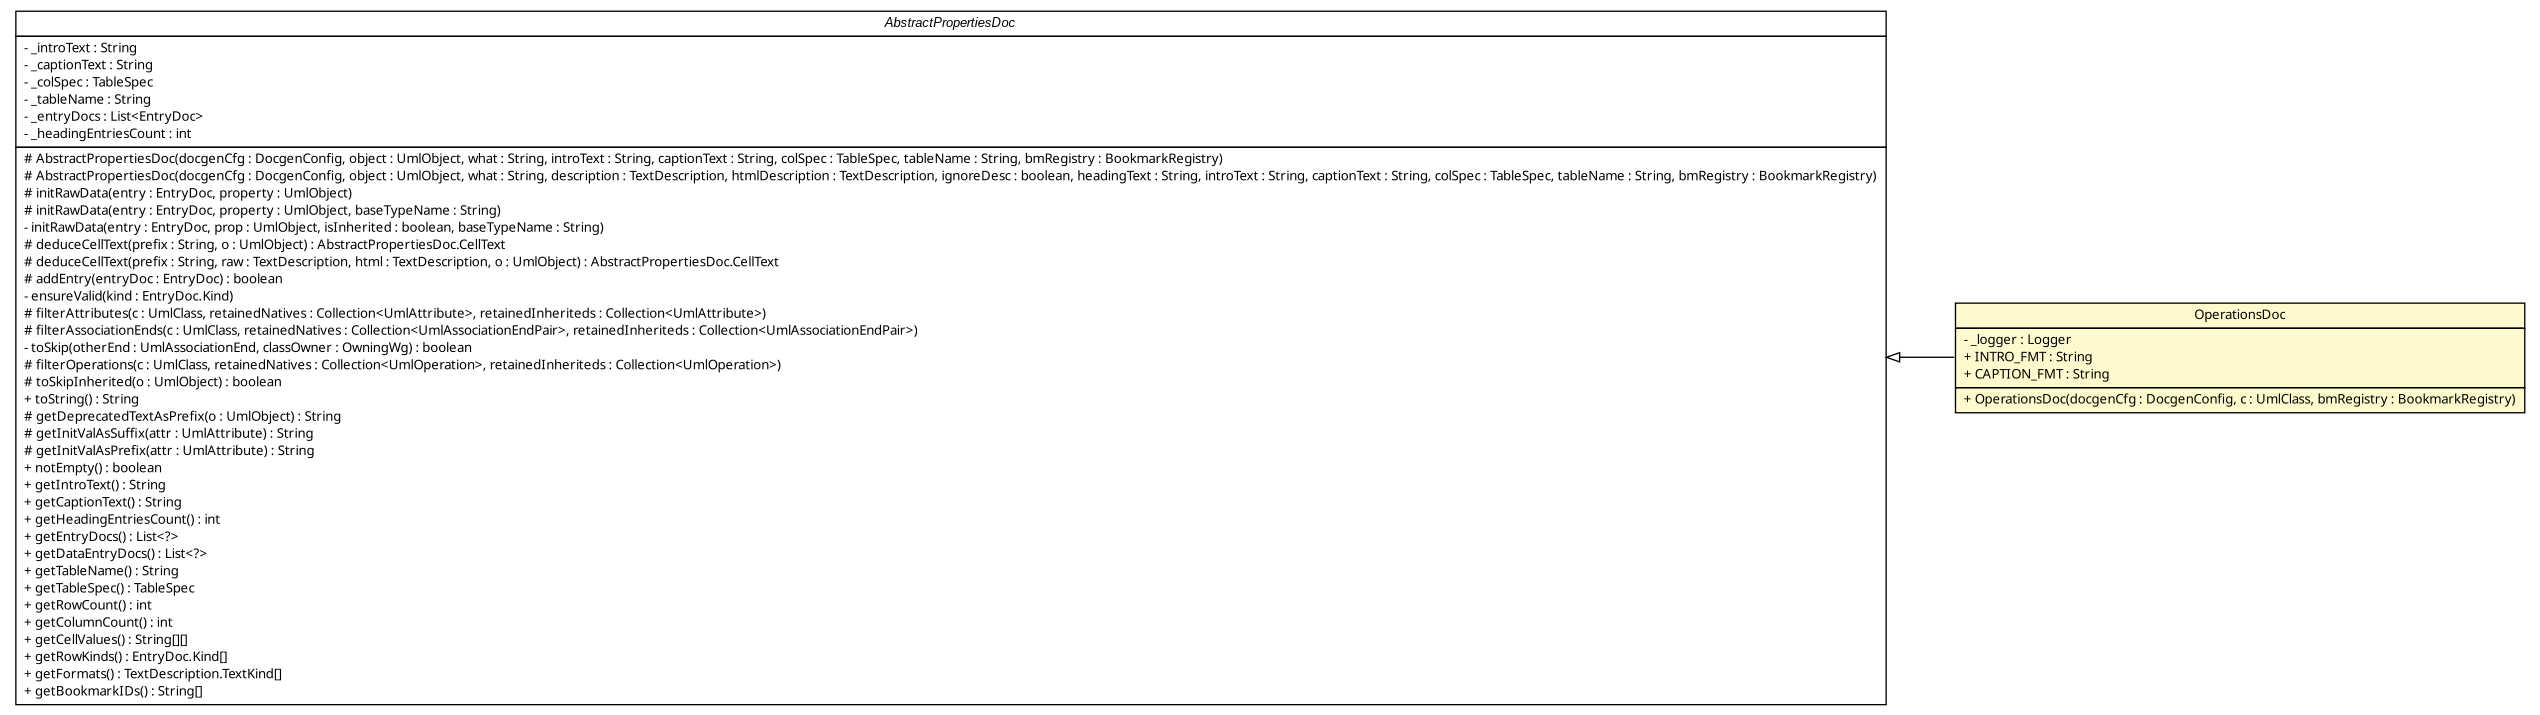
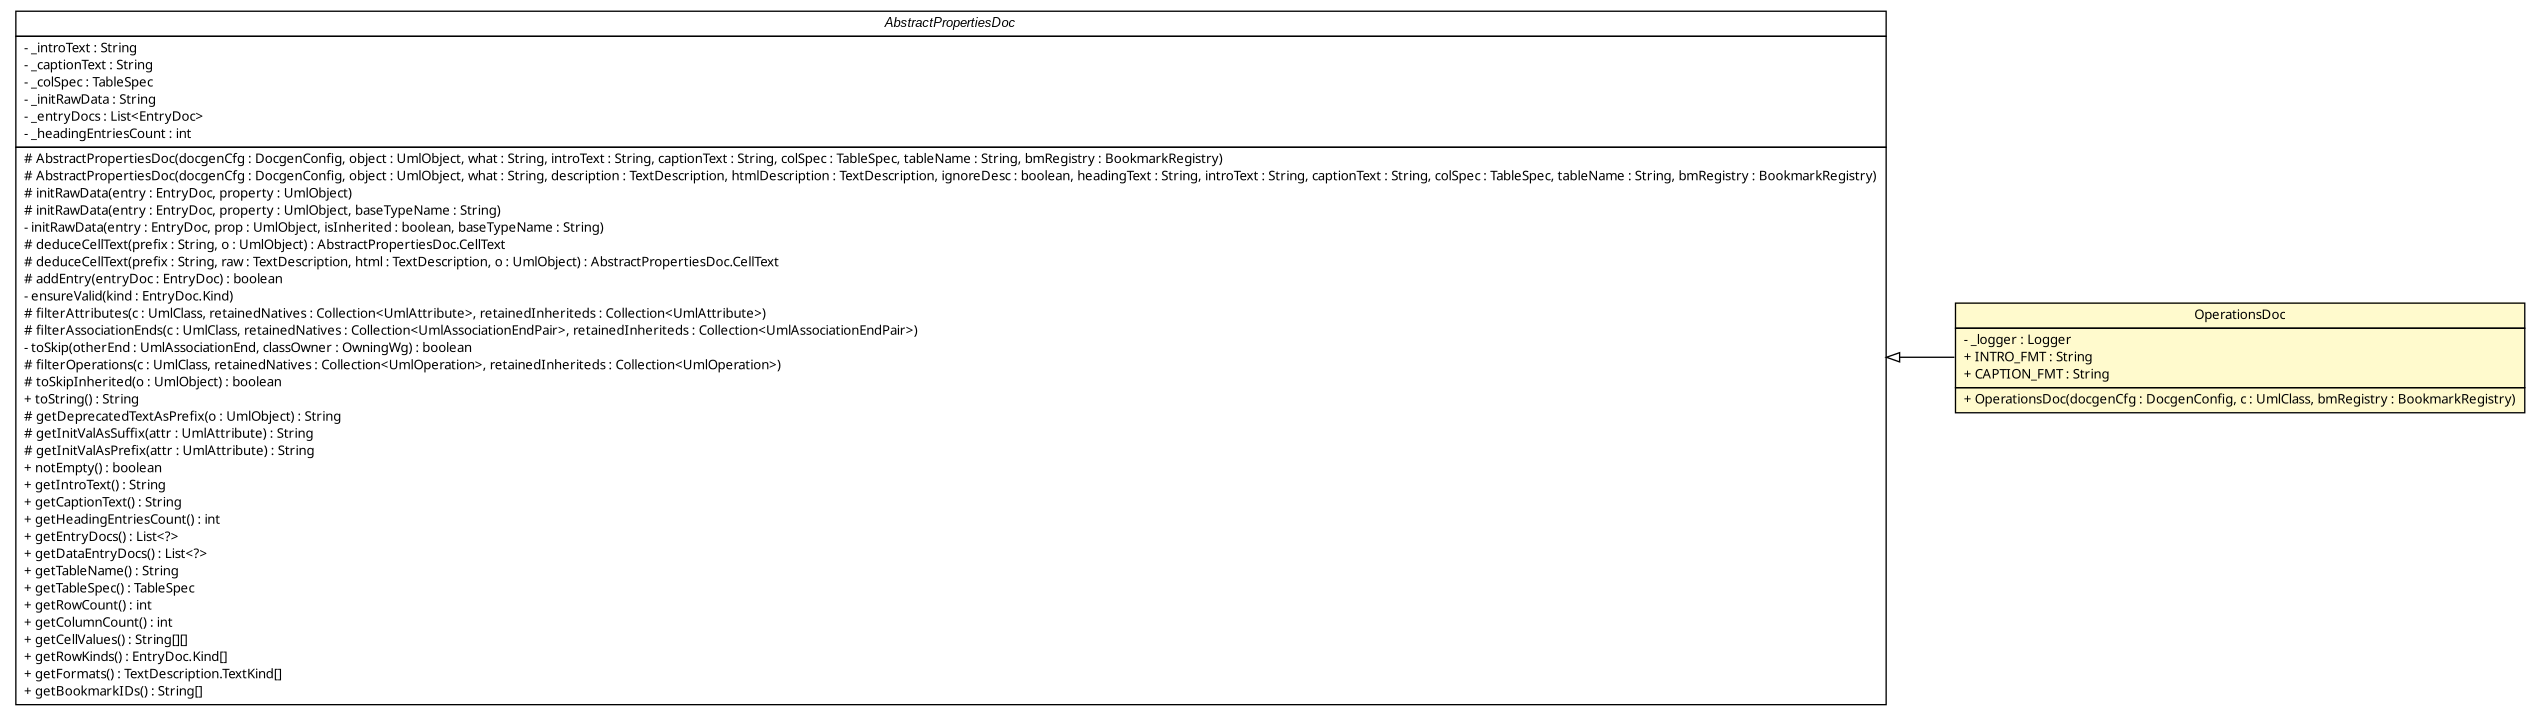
(88, 100) -> (90, 100)
